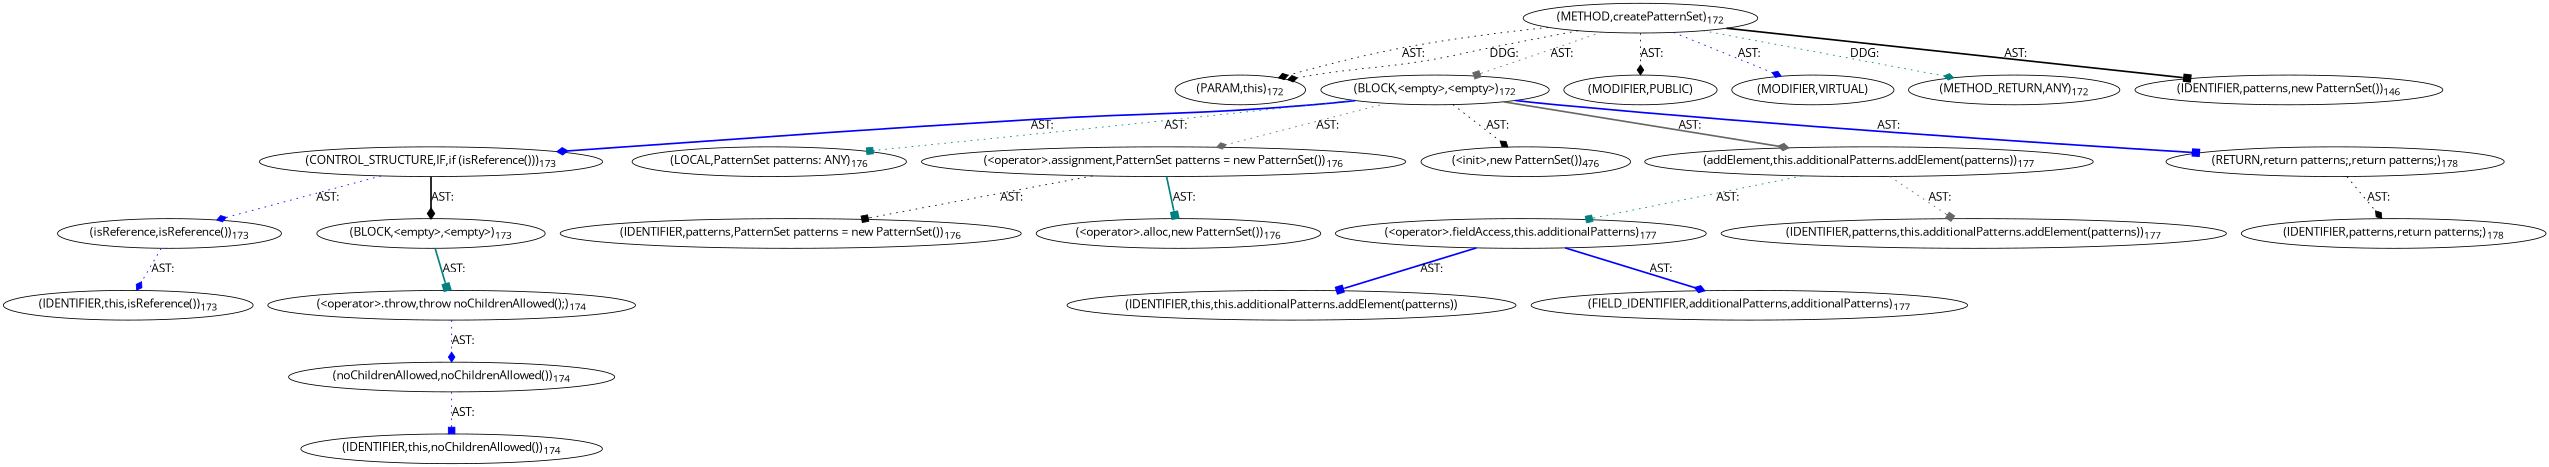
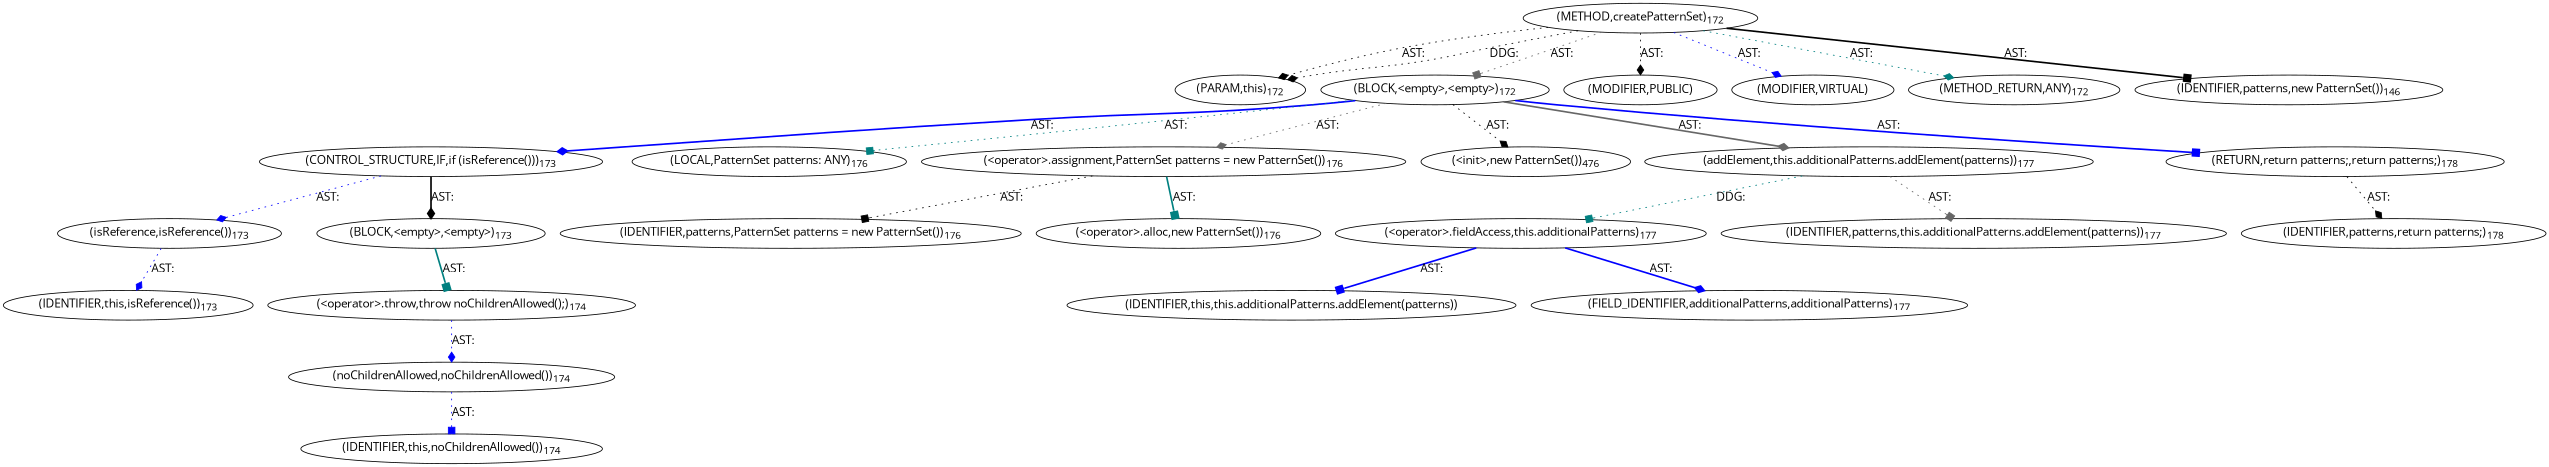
(1866, 54) -> (1863, 54)
(1730, 198) -> (1733, 198)
